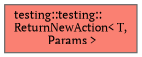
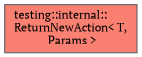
(71, 29) -> (71, 29)
